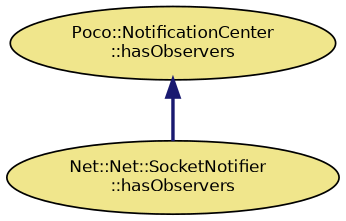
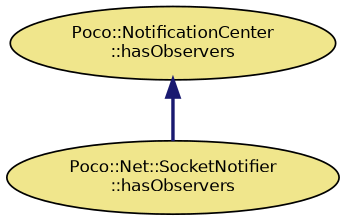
(173, 177) -> (173, 177)
